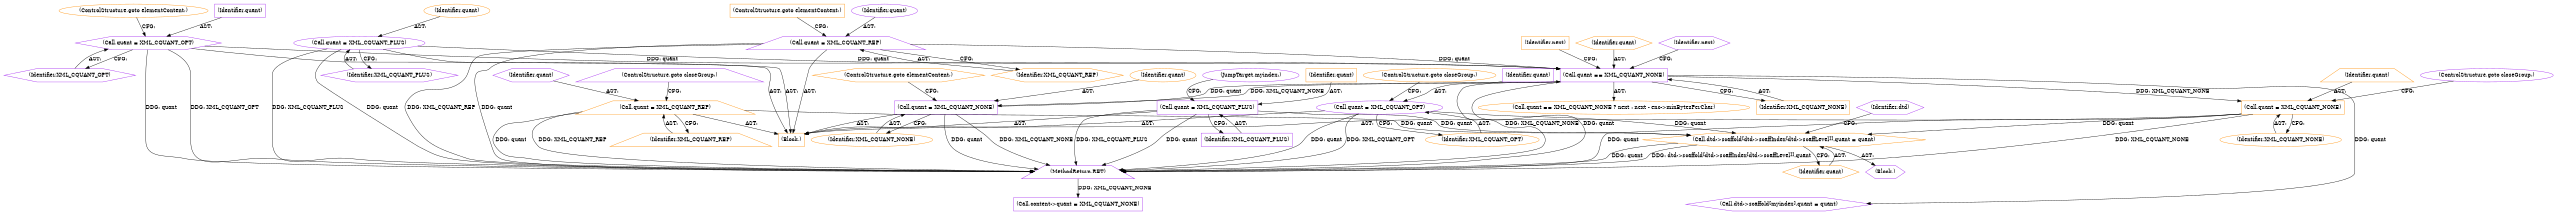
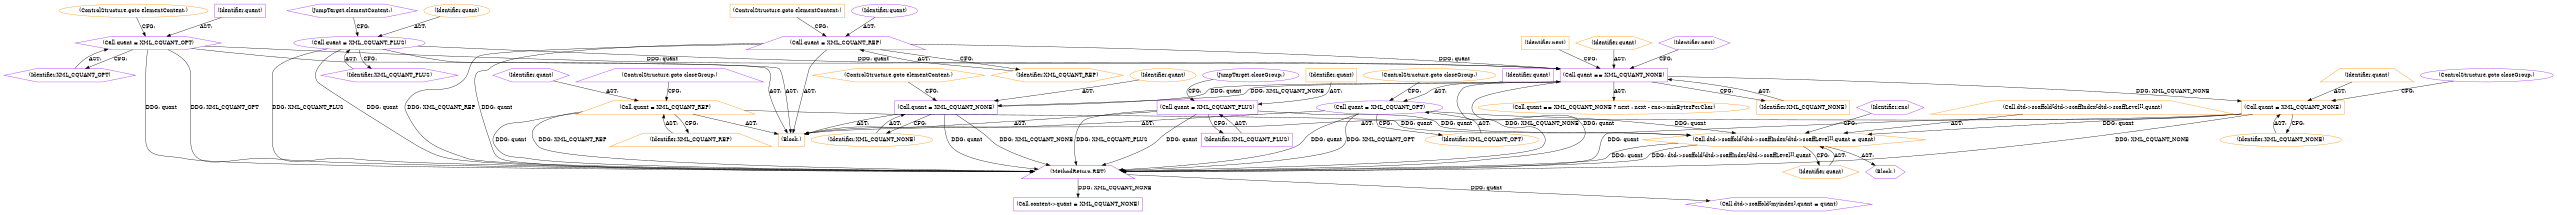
none -> (352, 11)
(1251, 75) -> (1251, 75)
(2292, 87) -> (1417, 188)
(1890, 108) -> (1890, 108)
none -> (2083, 108)
